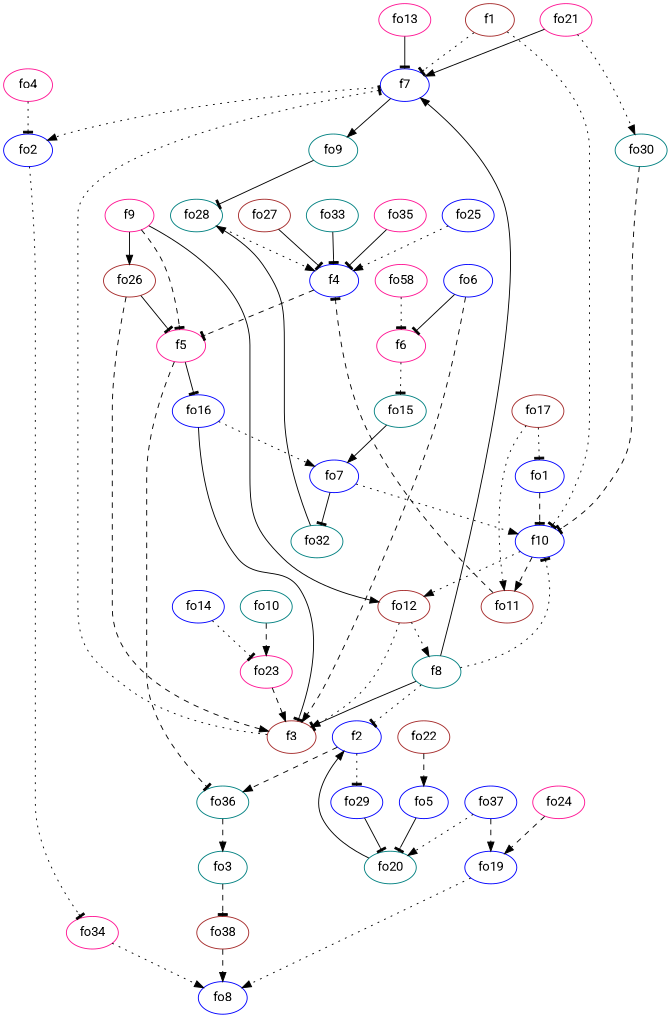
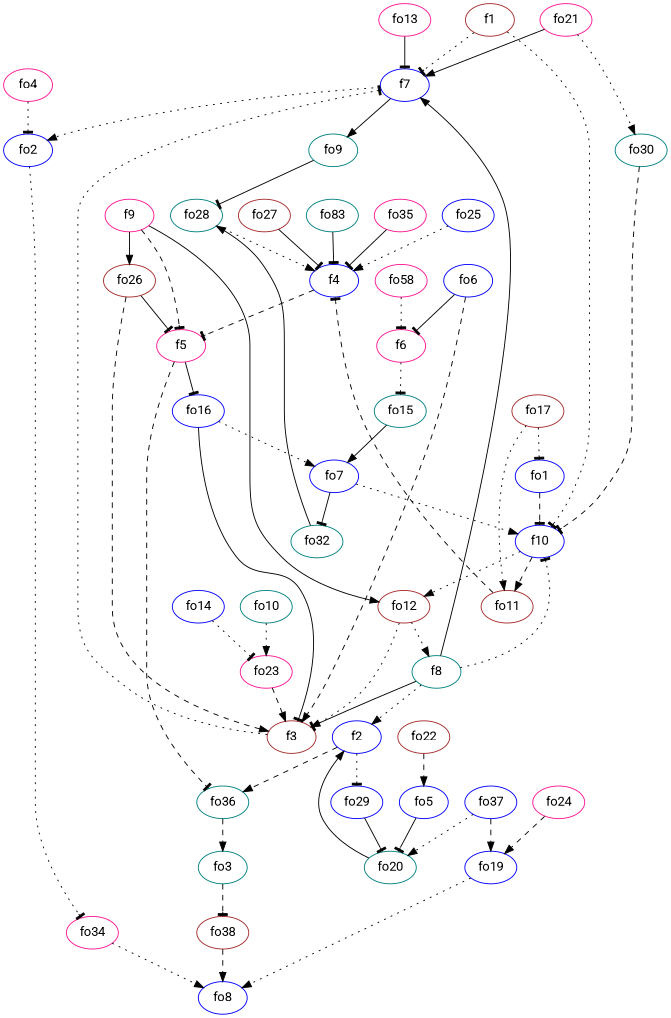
(332, 216) -> (332, 216)
(266, 635) -> (266, 635)
(400, 702) -> (400, 702)
